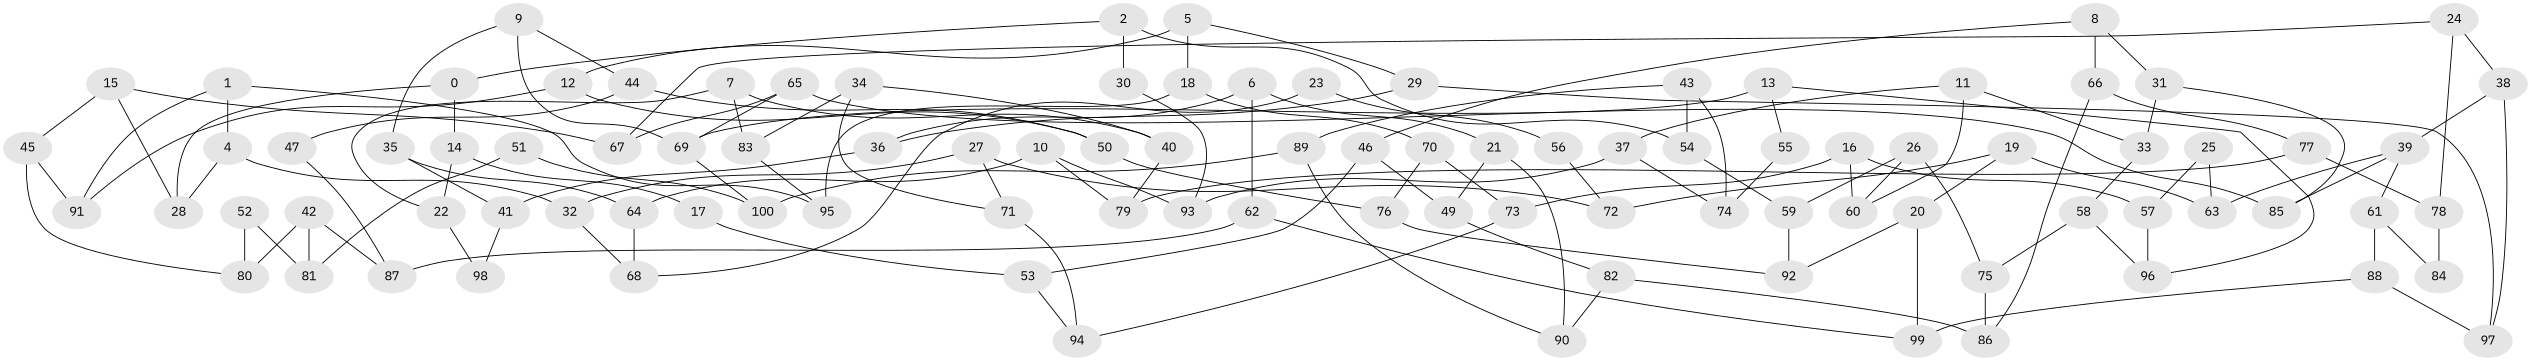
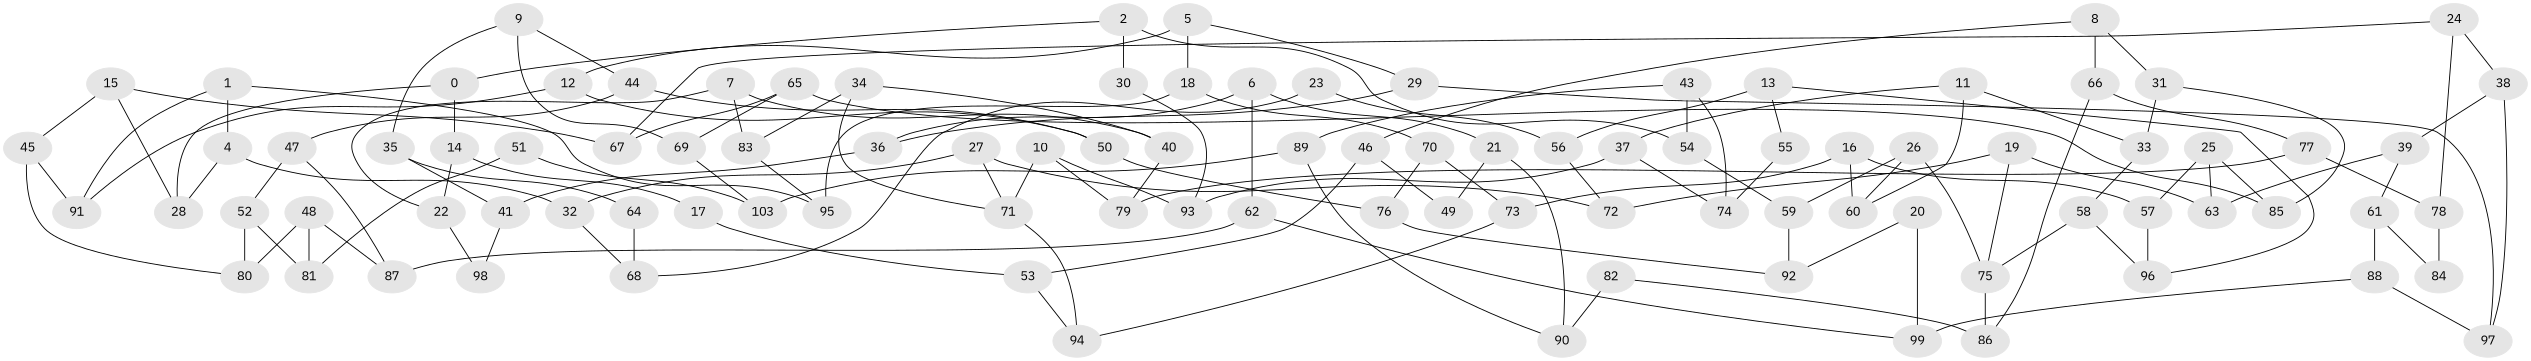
(1223, 110) -> (1644, 117)
none -> (268, 180)
(837, 180) -> (1024, 180)
(2341, 180) -> (2242, 180)
(1959, 184) -> (1999, 212)
(309, 213) -> (309, 213)
(763, 213) -> (763, 213)
(1547, 254) -> none
